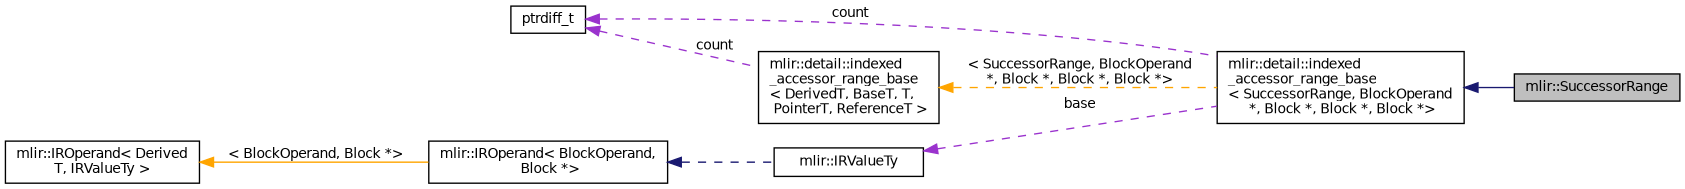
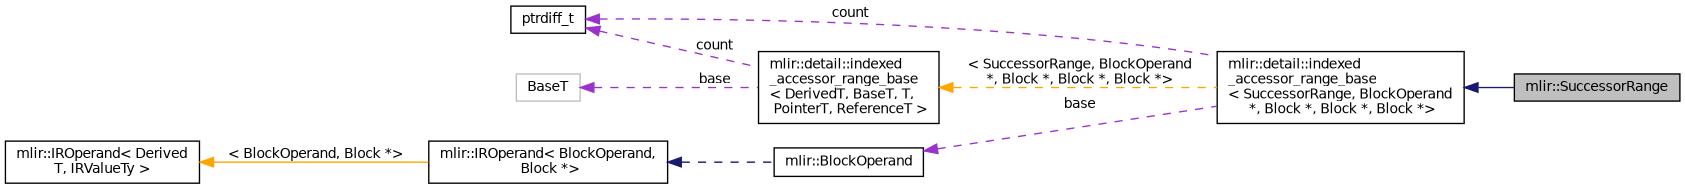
none -> (548, 88)
(849, 162) -> (849, 162)
